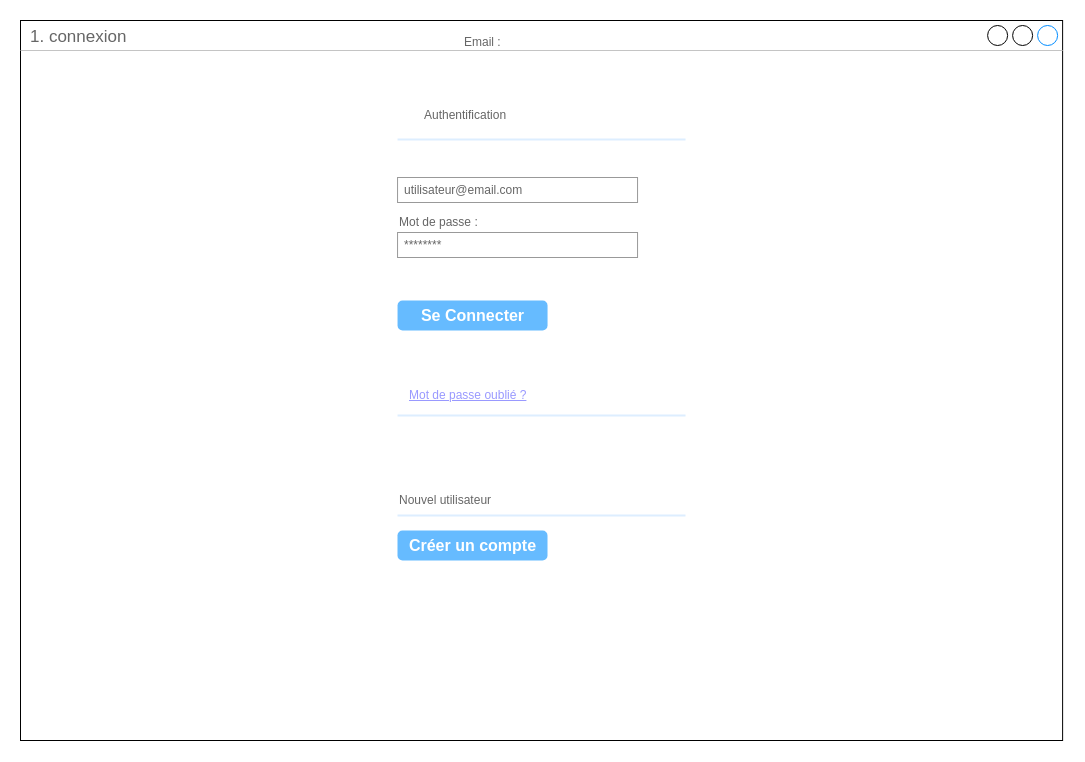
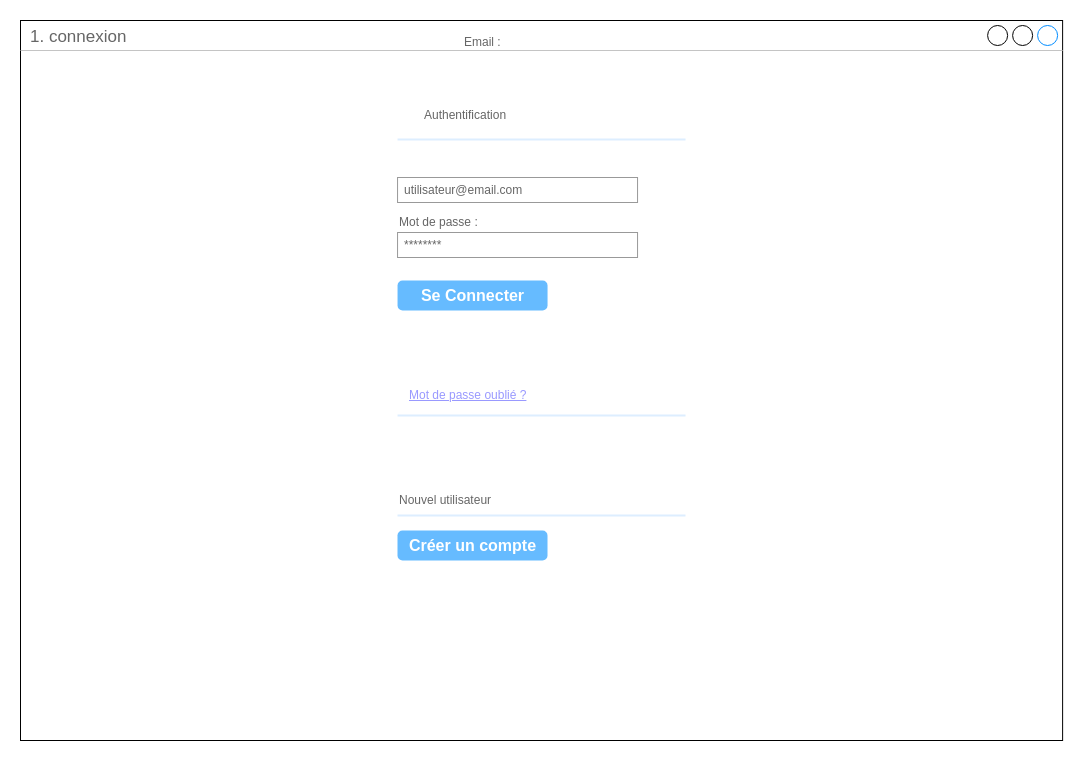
(473, 316) -> (473, 296)
